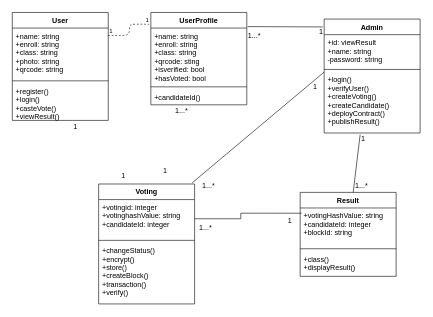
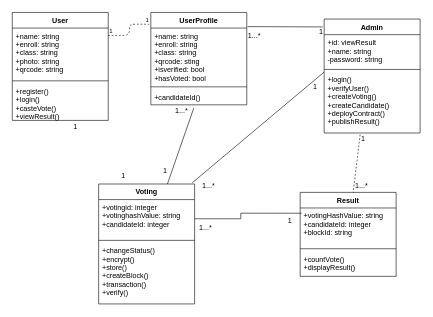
none -> (181, 146)
(357, 163) -> (357, 163)
(319, 259) -> (328, 259)
